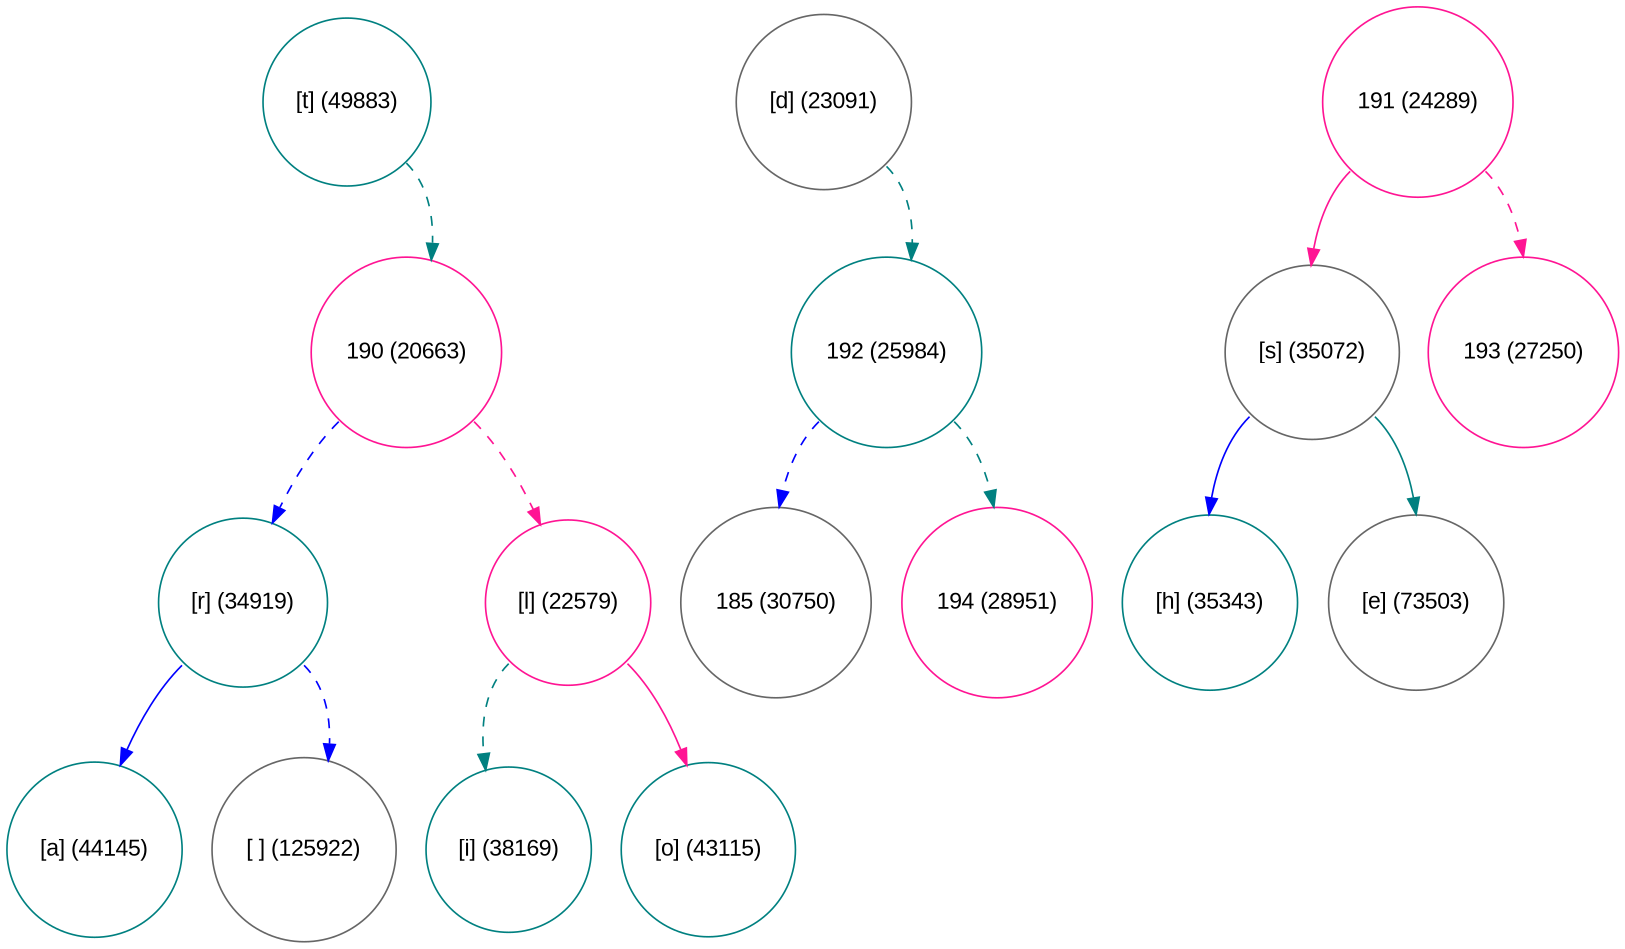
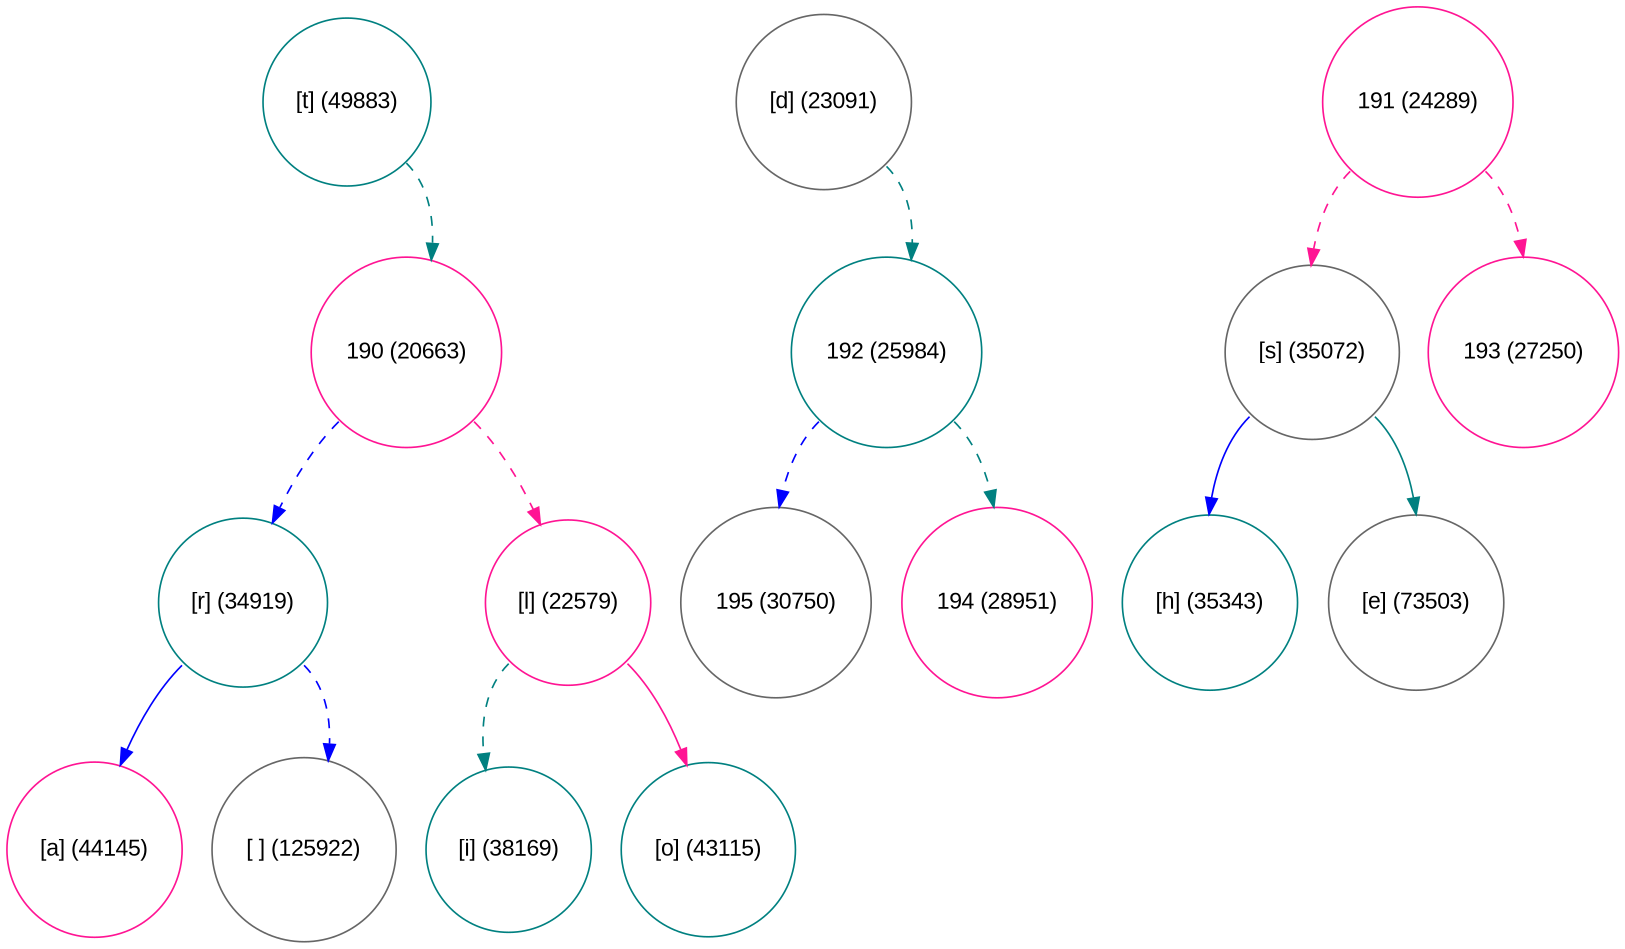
(1326, 207) -> (1326, 207)
(776, 603) -> (776, 603)
(95, 850) -> (95, 850)
